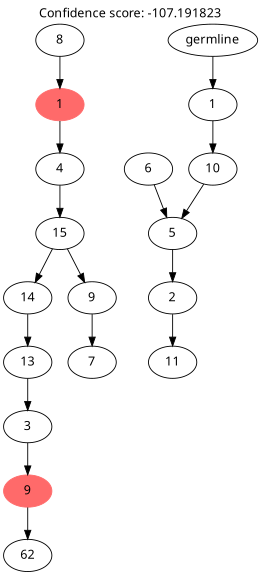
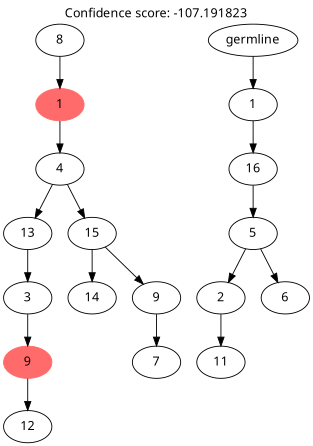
(213, 169) -> (253, 169)
(159, 197) -> (267, 262)
(28, 326) -> (46, 197)
(28, 555) -> (28, 427)
